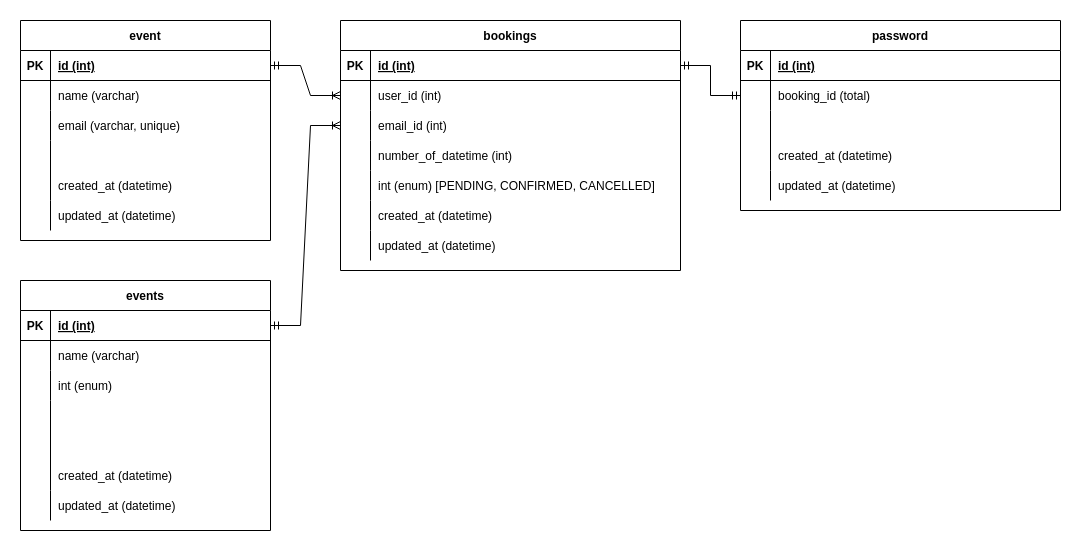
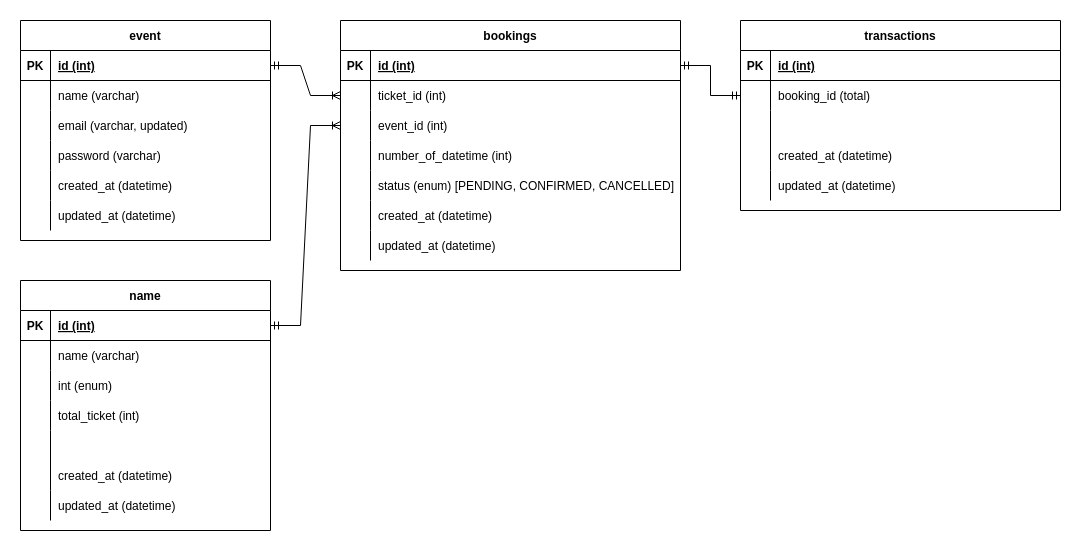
(900, 36) -> (900, 36)
(417, 96) -> (422, 96)
(126, 126) -> (131, 126)
(417, 126) -> (420, 126)
none -> (161, 156)
(508, 186) -> (520, 186)
(145, 296) -> (145, 296)
none -> (161, 416)
